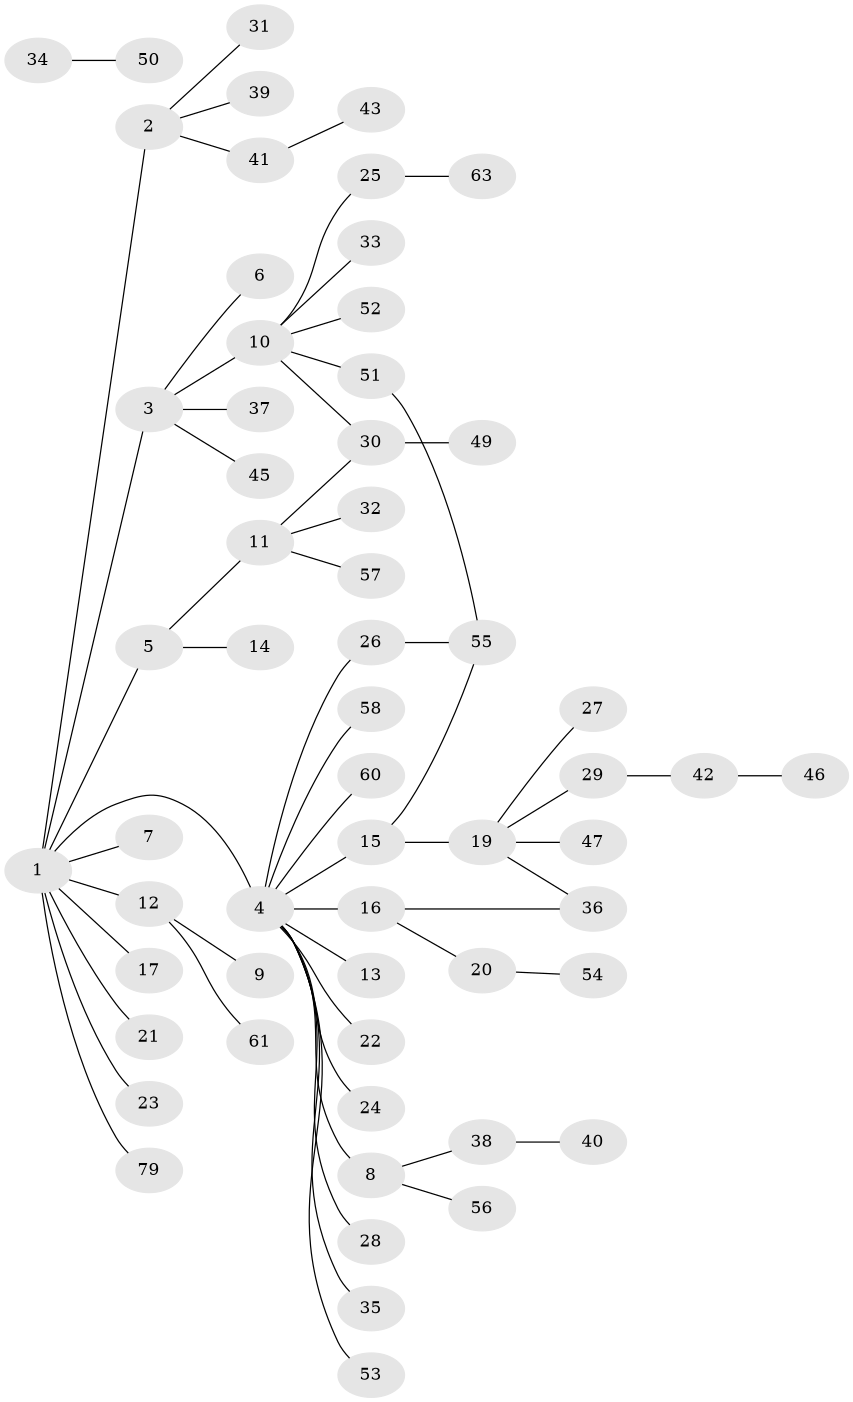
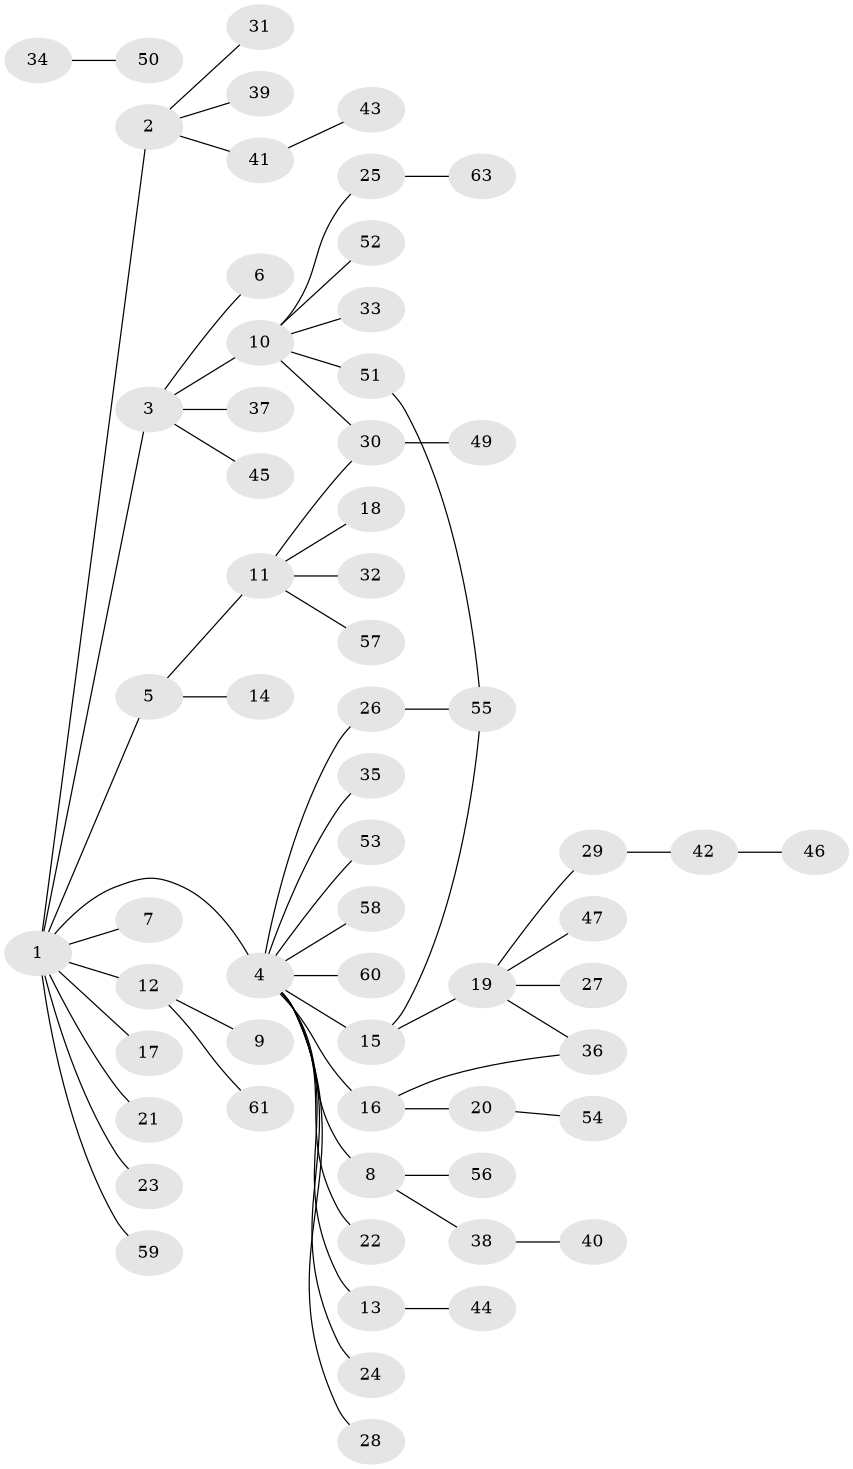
none -> (371, 509)
(149, 1170) -> (149, 1253)
none -> (482, 1309)
